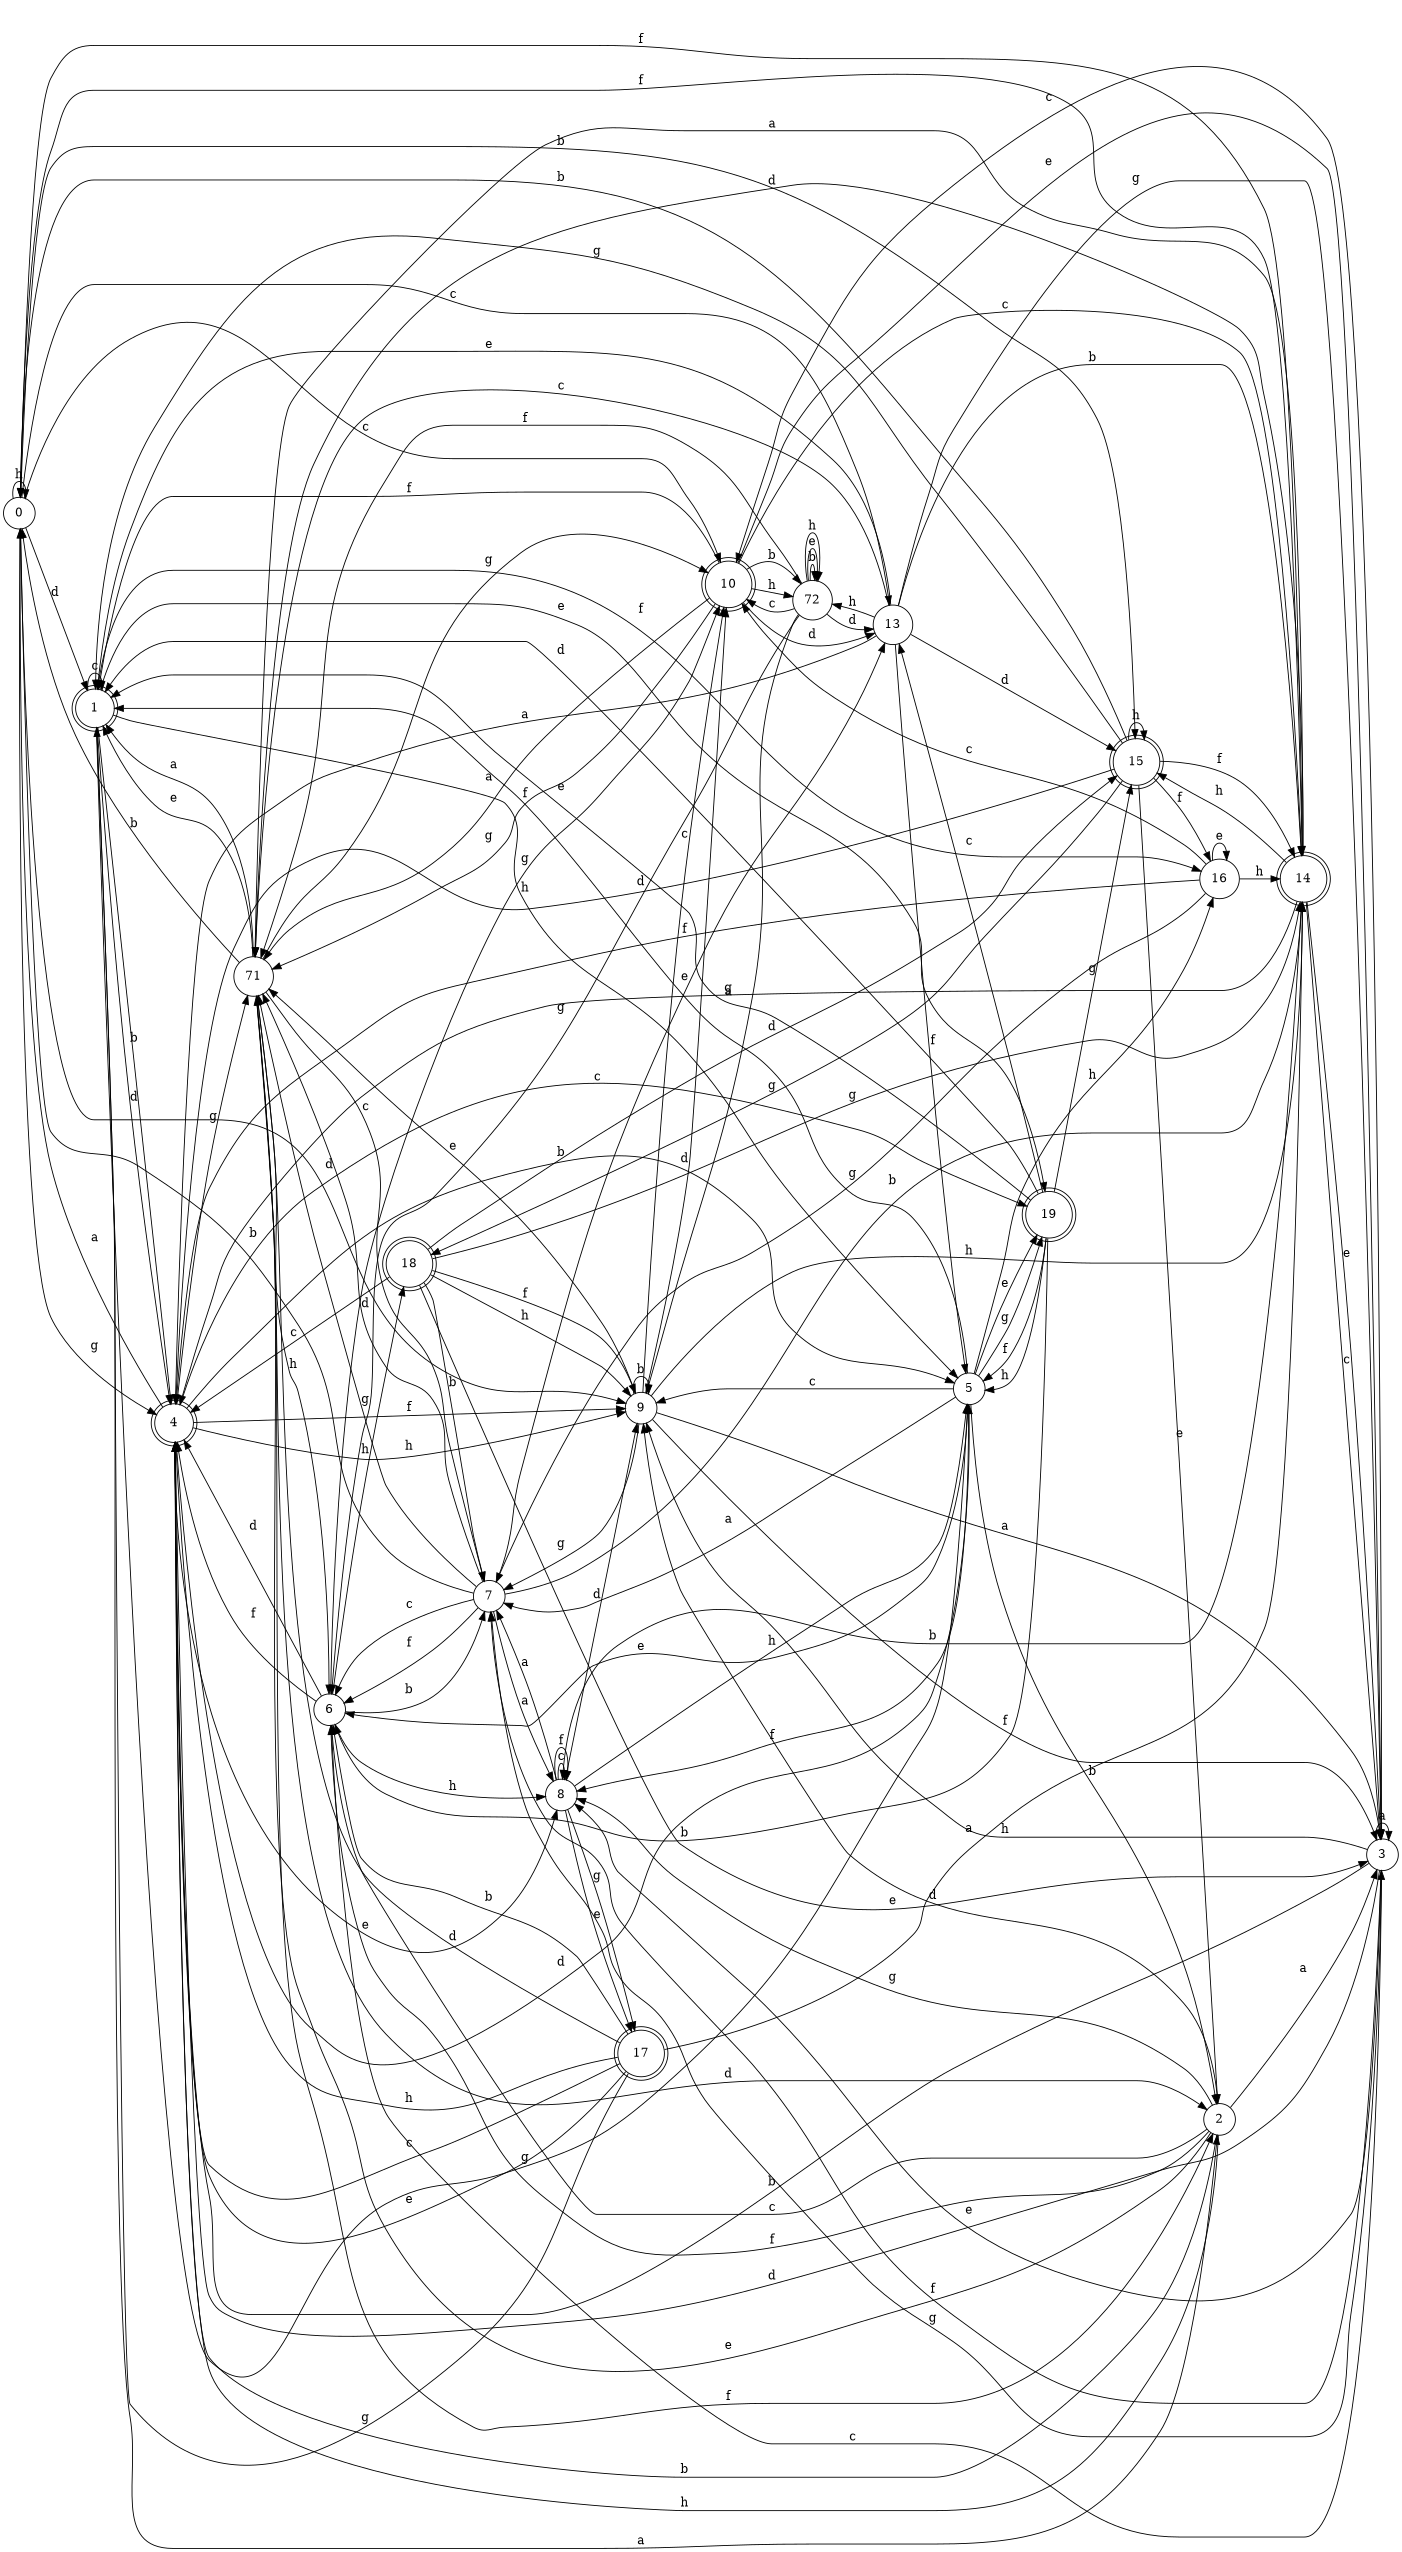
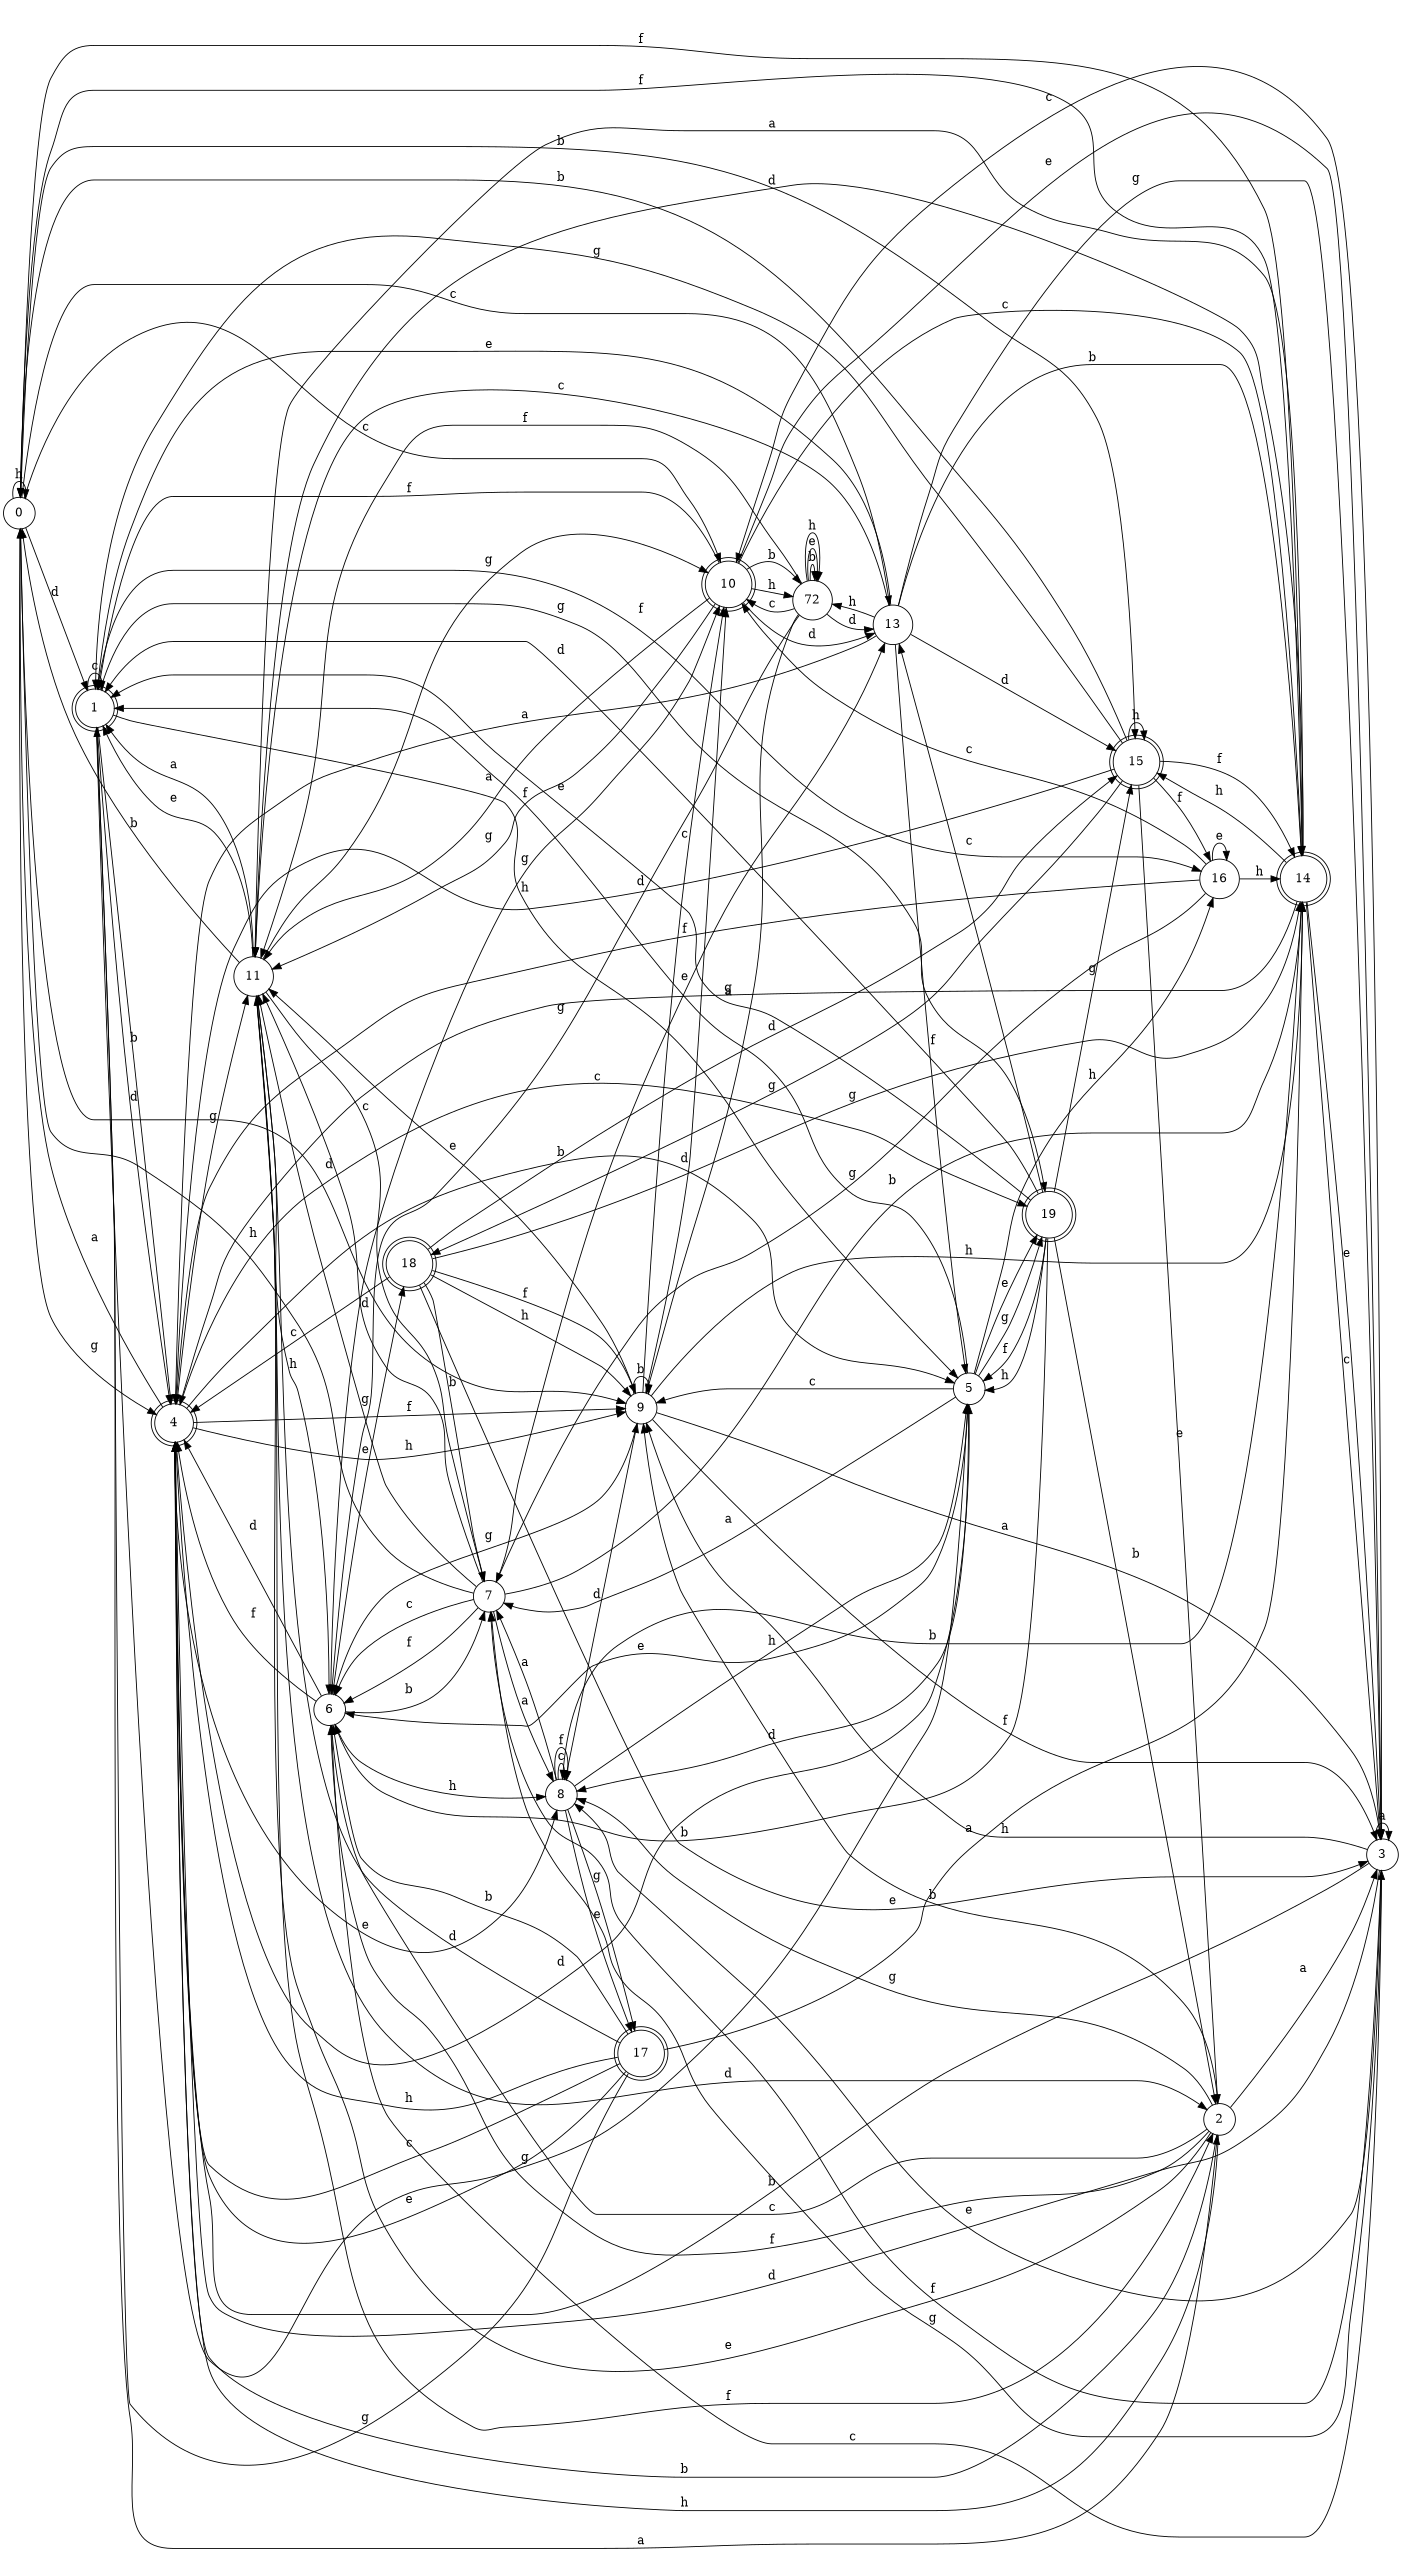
(561, 607) -> (561, 607)
(254, 976) -> (254, 976)
(254, 1234) -> (254, 1234)
(366, 1450) -> (366, 1450)
(604, 1527) -> (484, 1550)
(772, 1736) -> (772, 1736)
(1065, 1740) -> (1134, 1666)
(933, 1896) -> (933, 1896)
